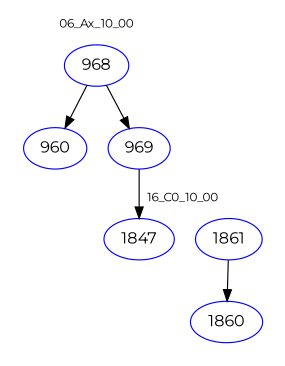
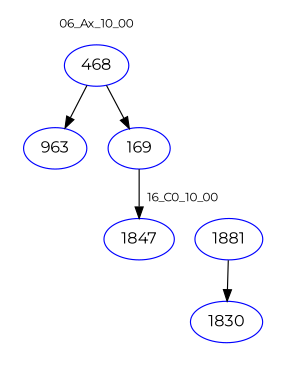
(97, 66) -> (97, 66)
(55, 148) -> (55, 148)
(139, 148) -> (139, 148)
(229, 239) -> (229, 239)
(227, 322) -> (227, 322)
